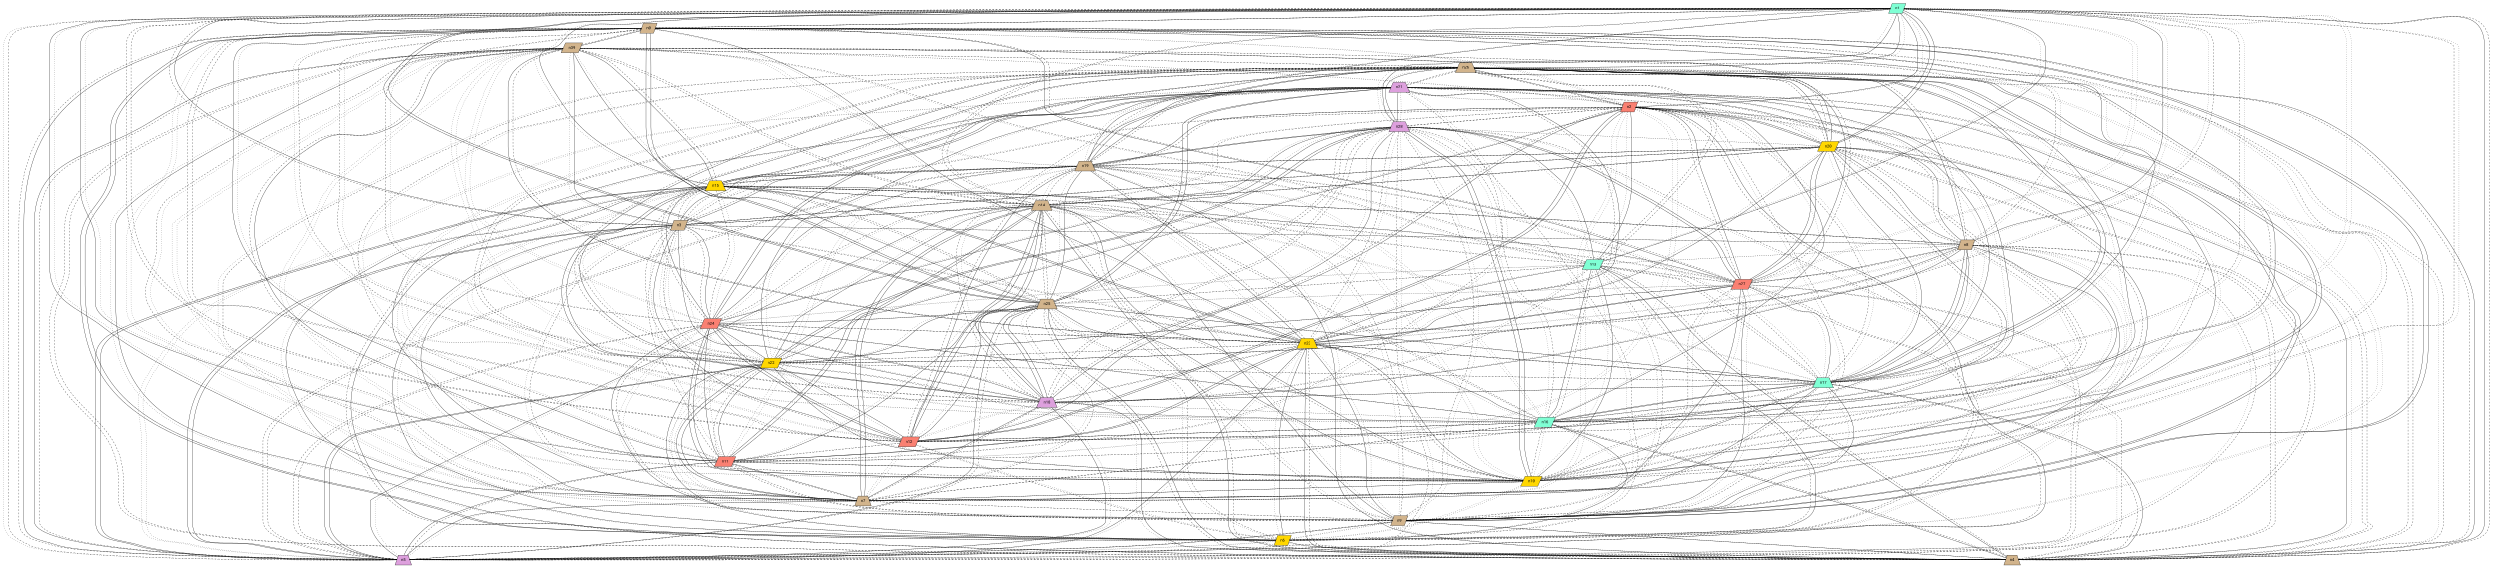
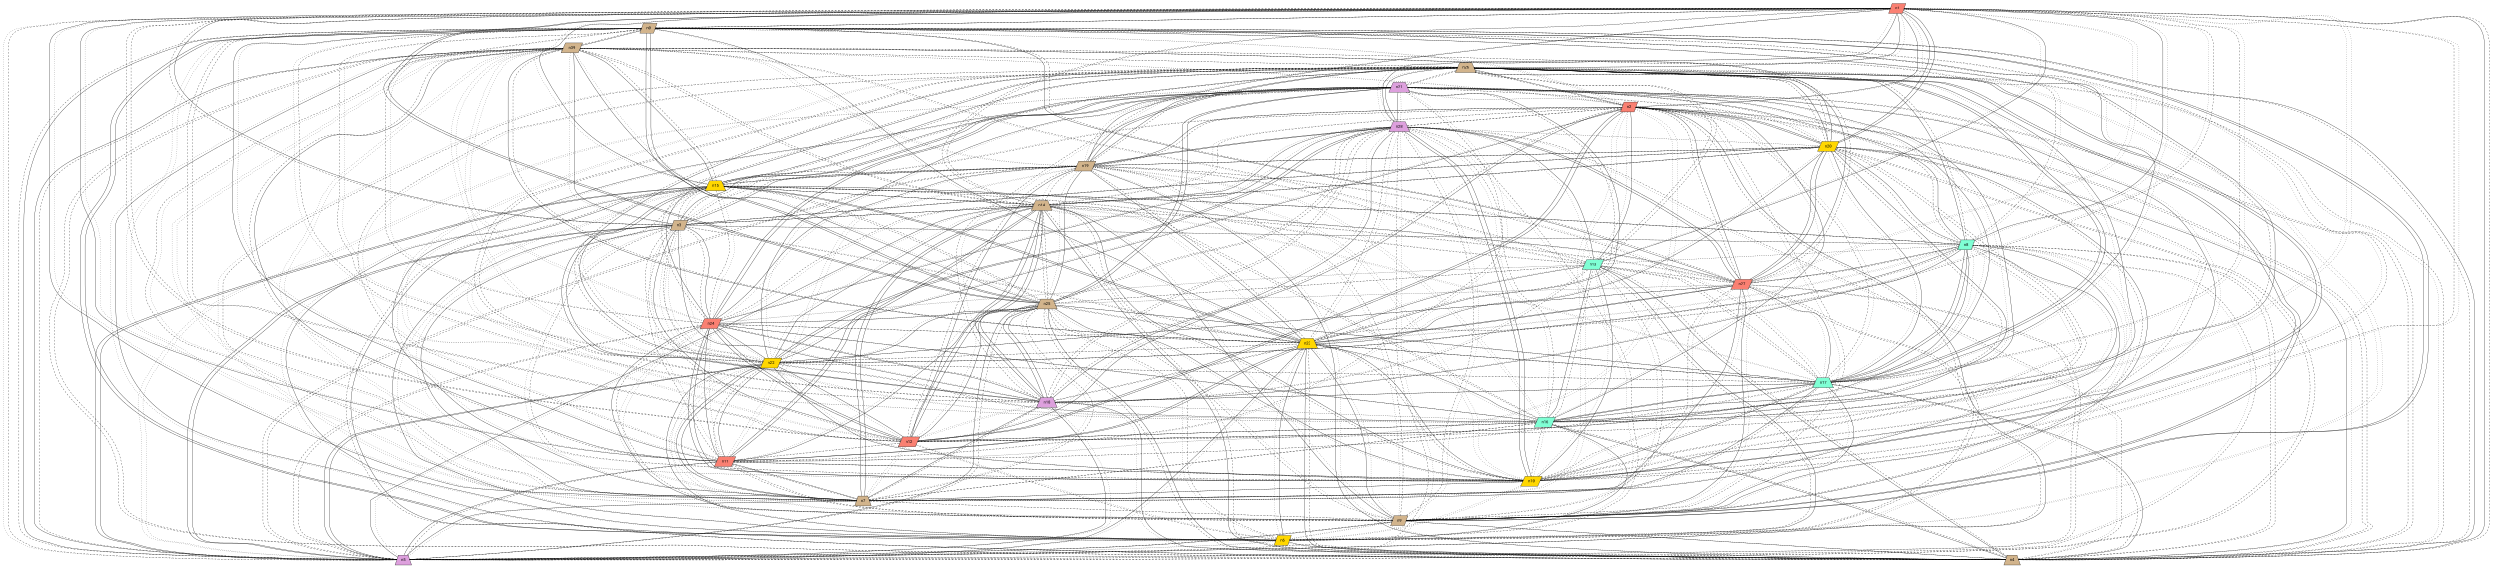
(1897, 8) -> (1897, 8)
(1085, 166) -> (1085, 166)
(1966, 245) -> (1966, 245)
